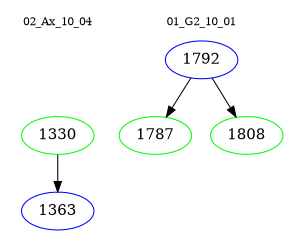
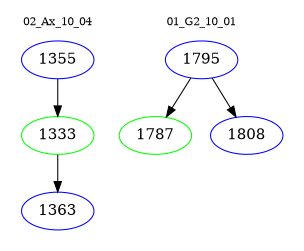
none -> (58, 60)
(202, 60) -> (202, 60)
(58, 135) -> (58, 135)
(247, 135) -> (247, 135)
